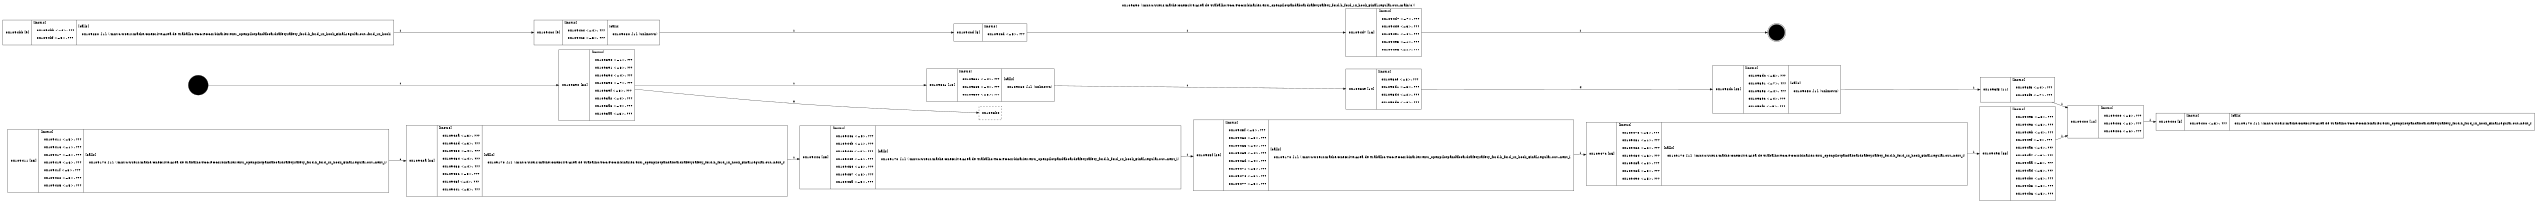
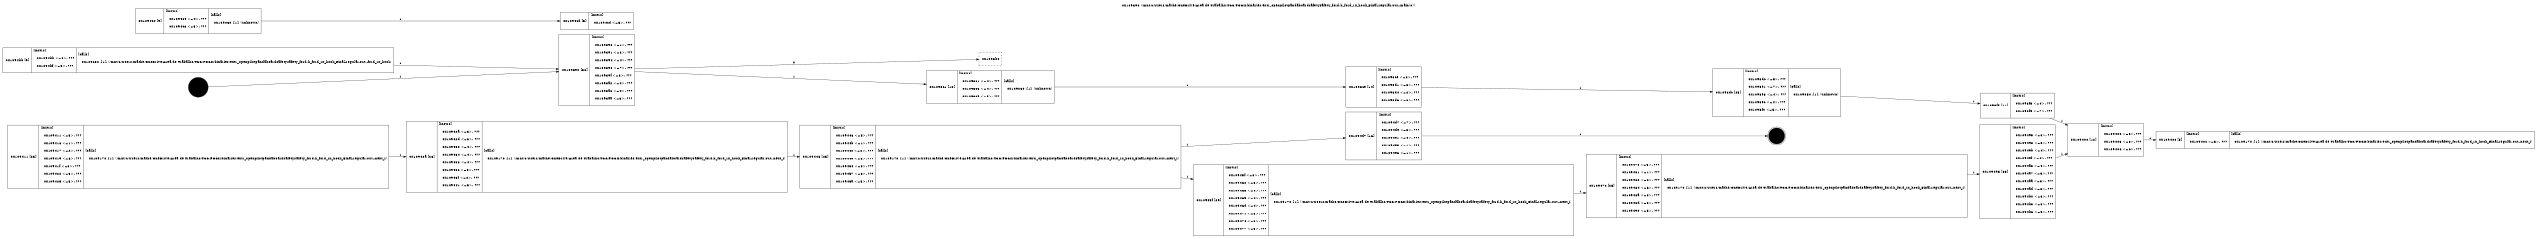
(463, 33) -> (475, 67)
(1185, 33) -> (1262, 142)
(1580, 87) -> (1580, 88)
